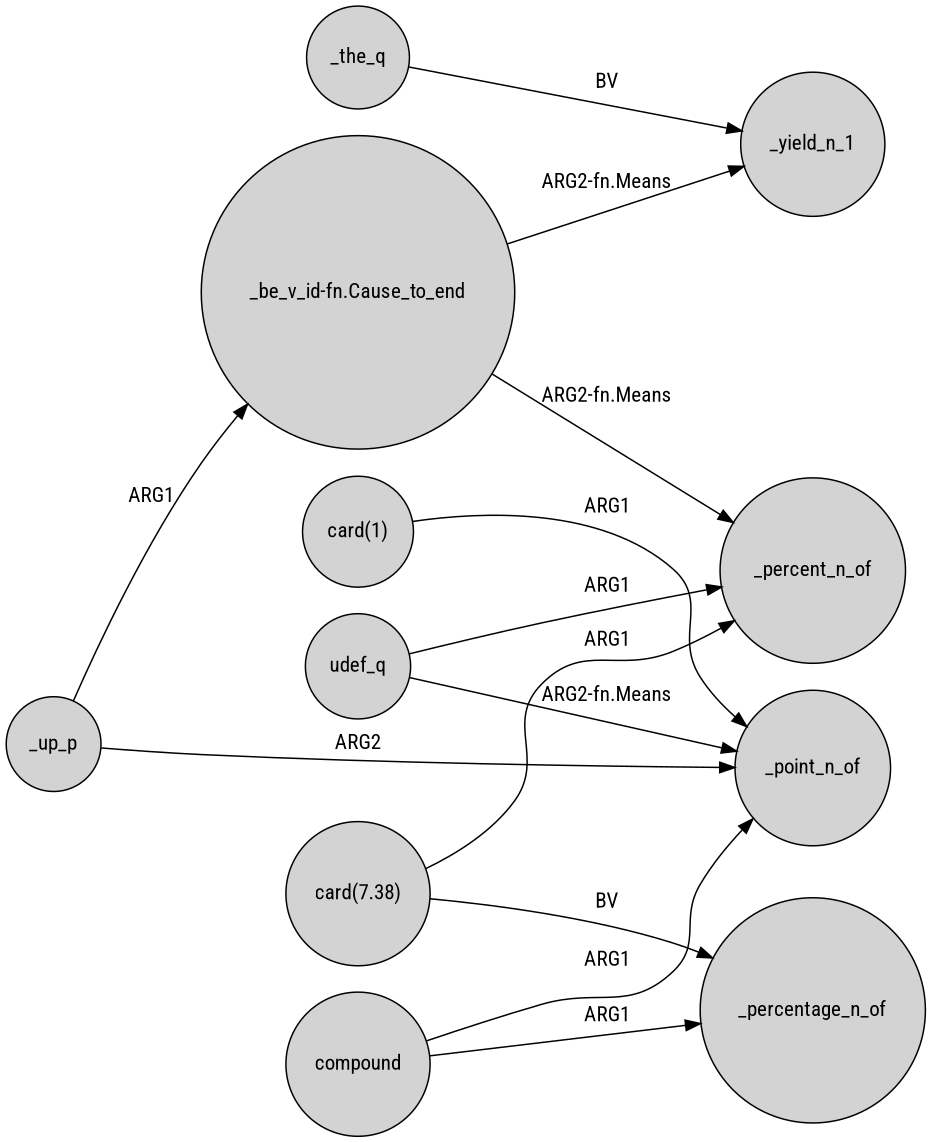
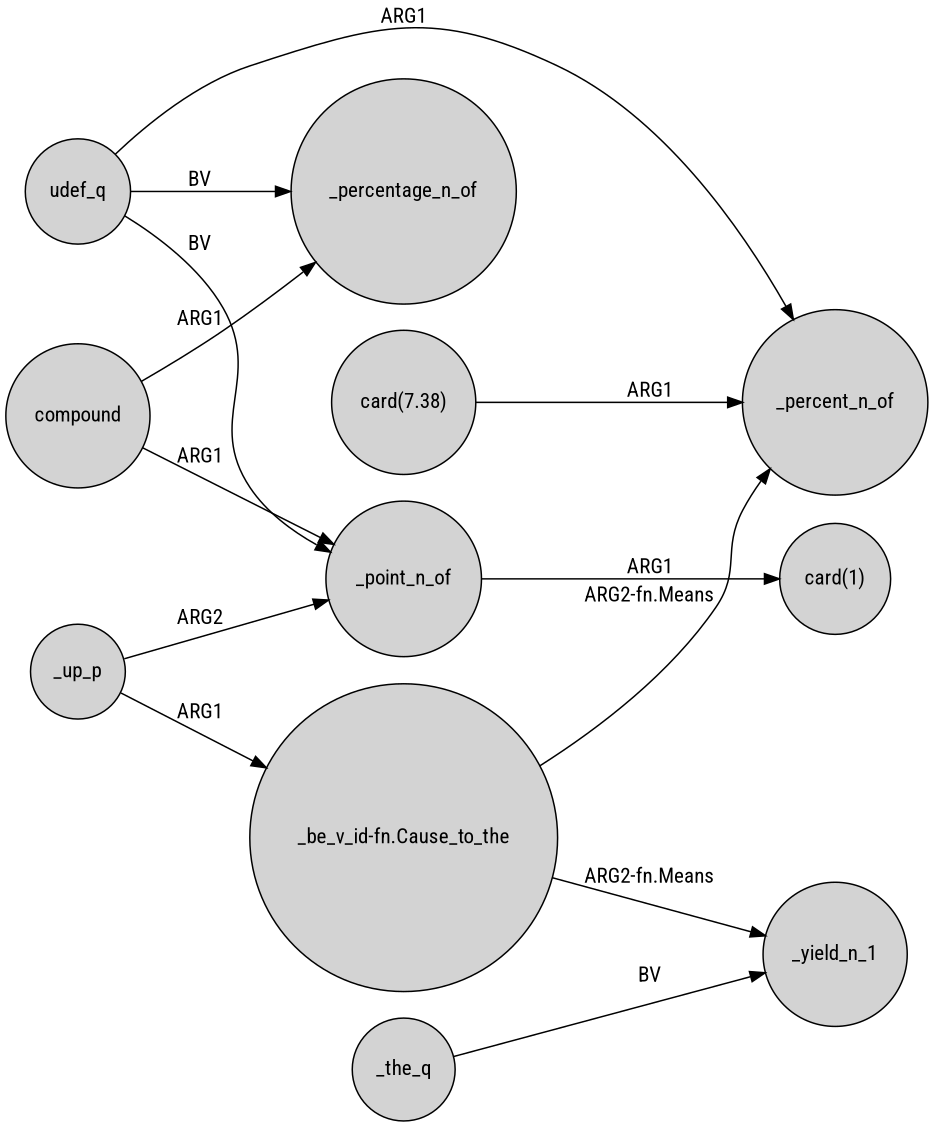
(358, 292) -> (404, 838)
(629, 542) -> (623, 579)
(607, 695) -> (200, 245)
(566, 917) -> (203, 191)
